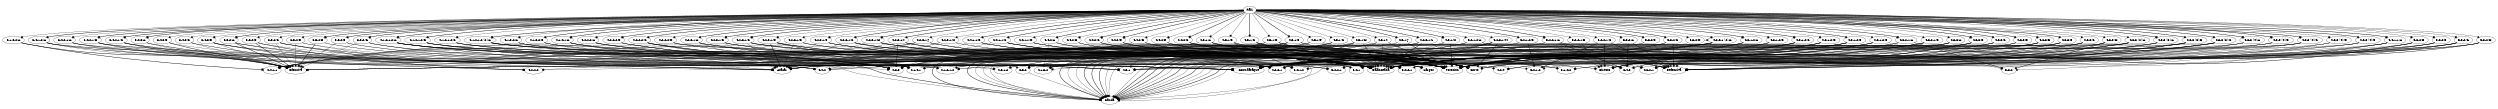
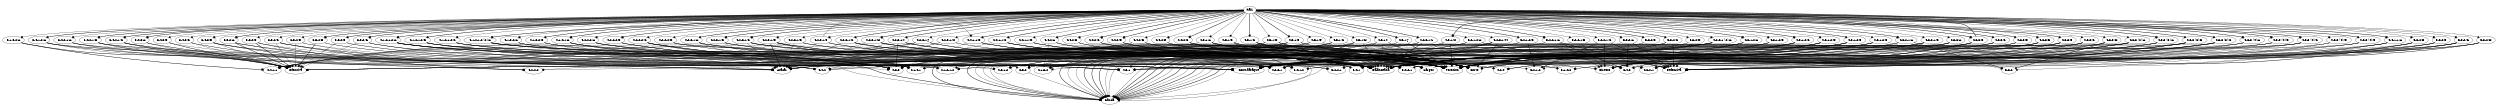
(1354, 21) -> (1715, 16)
(827, 22) -> (827, 22)
(1705, 40) -> (1350, 55)
(1148, 51) -> (896, 17)
